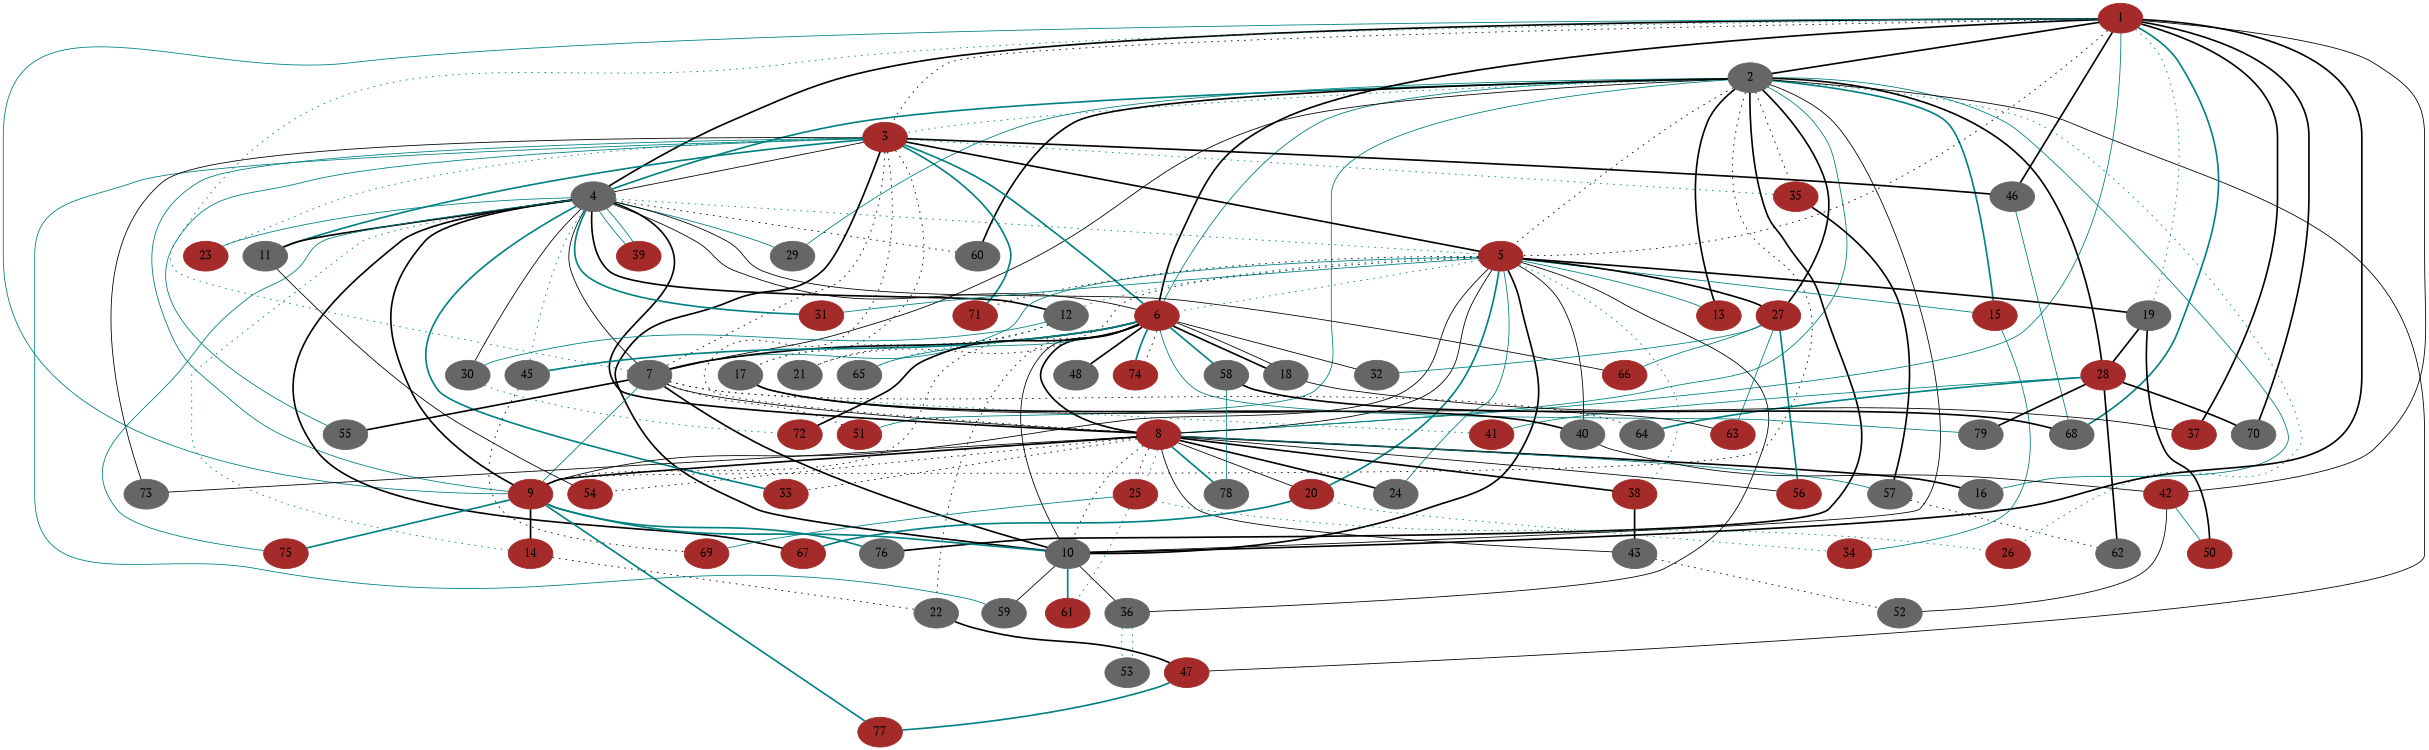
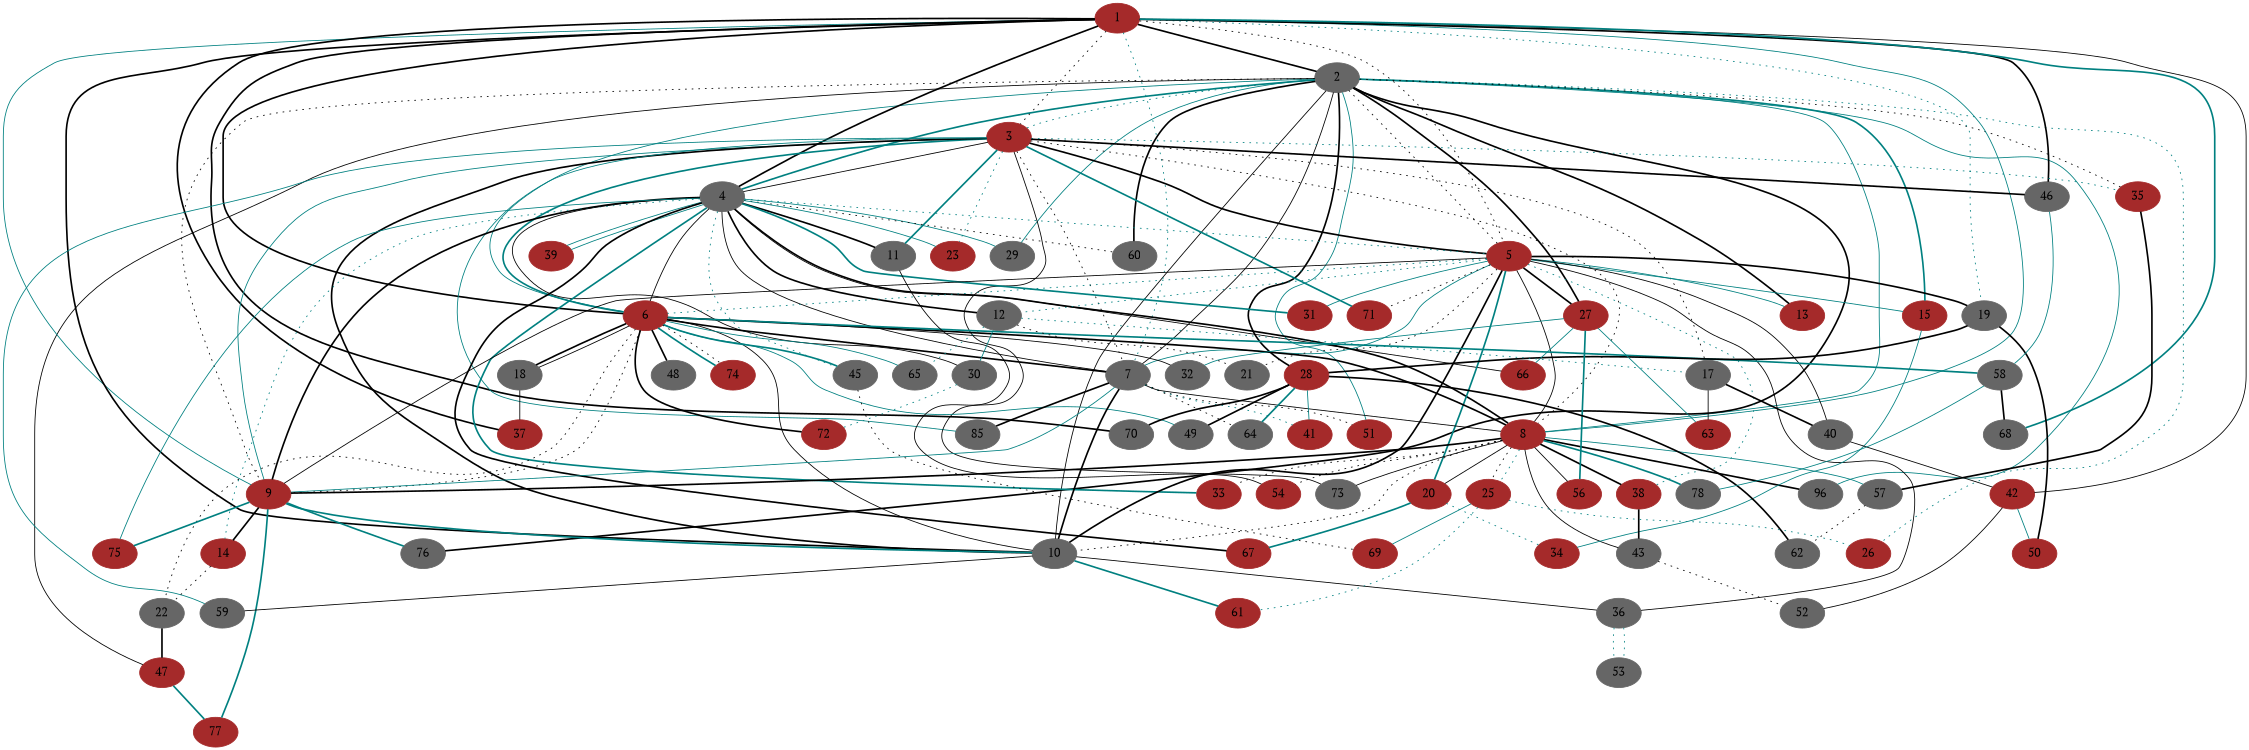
(2043, 321) -> (2051, 293)
(345, 435) -> (978, 435)
(1981, 435) -> (1191, 435)
(1396, 494) -> none
(1981, 494) -> (1821, 494)
